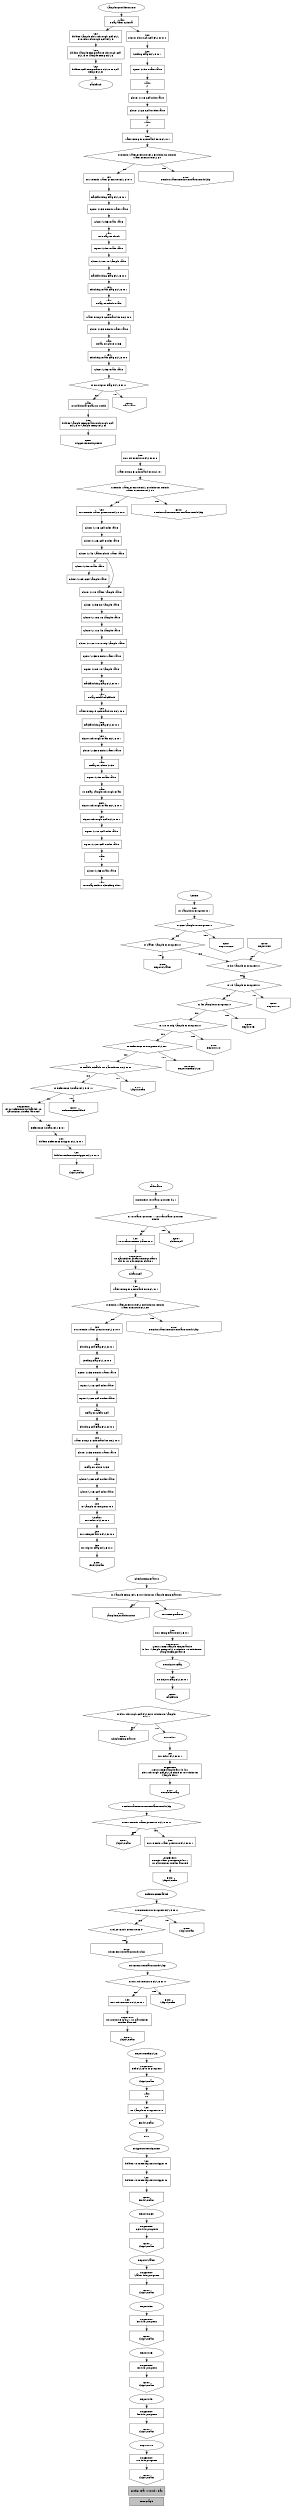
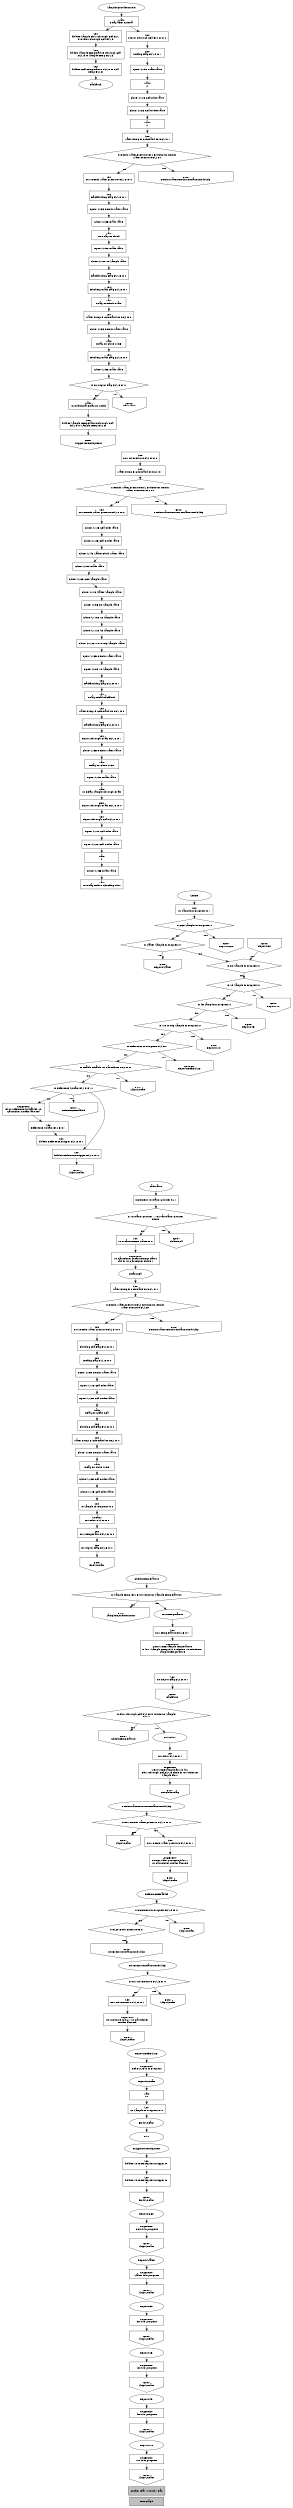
(113, 572) -> (94, 585)
(68, 1146) -> (104, 1120)
none -> (173, 1622)
(173, 1665) -> none
(147, 2081) -> (147, 2081)
